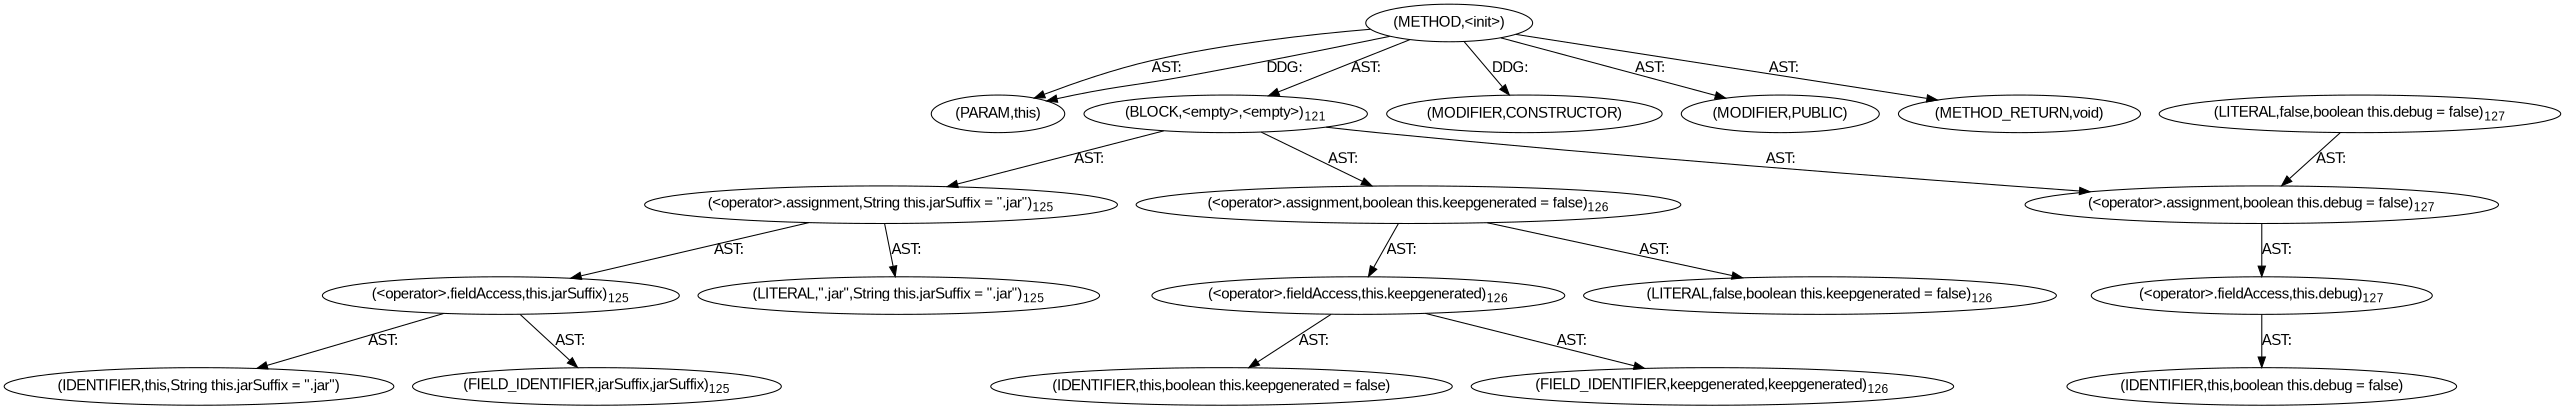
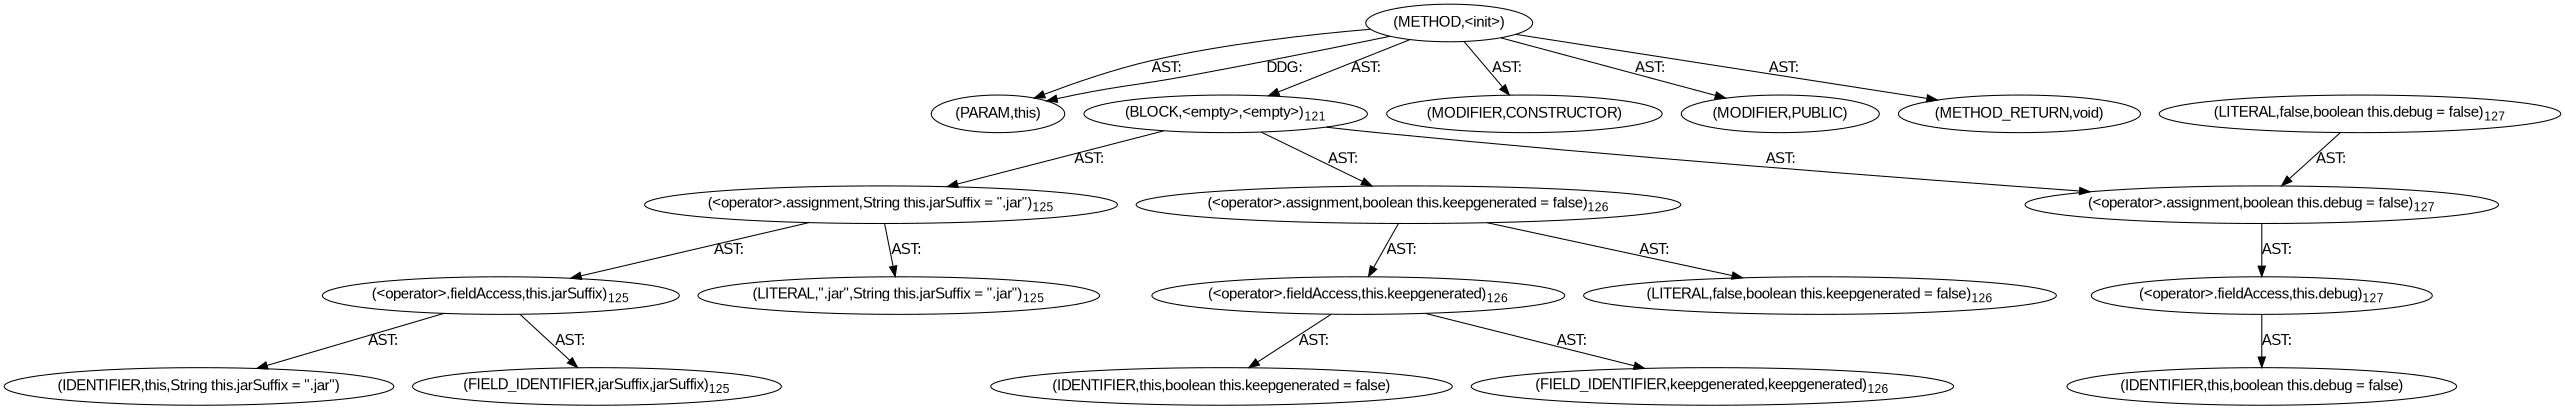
(1512, 68) -> (1509, 68)
